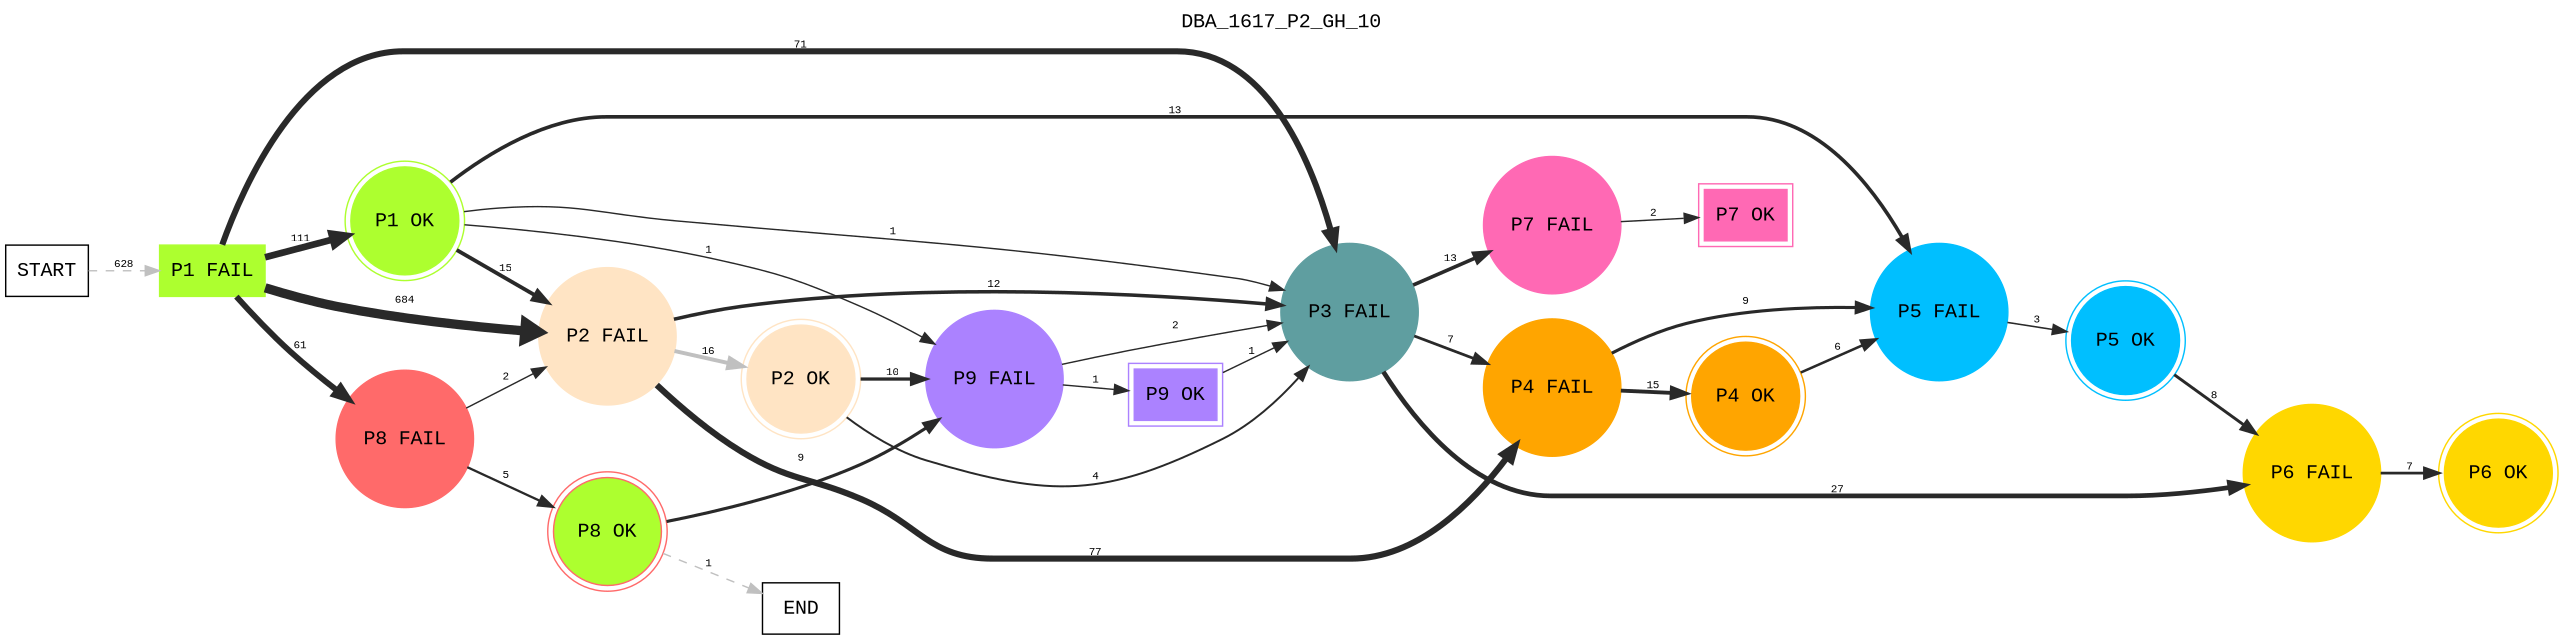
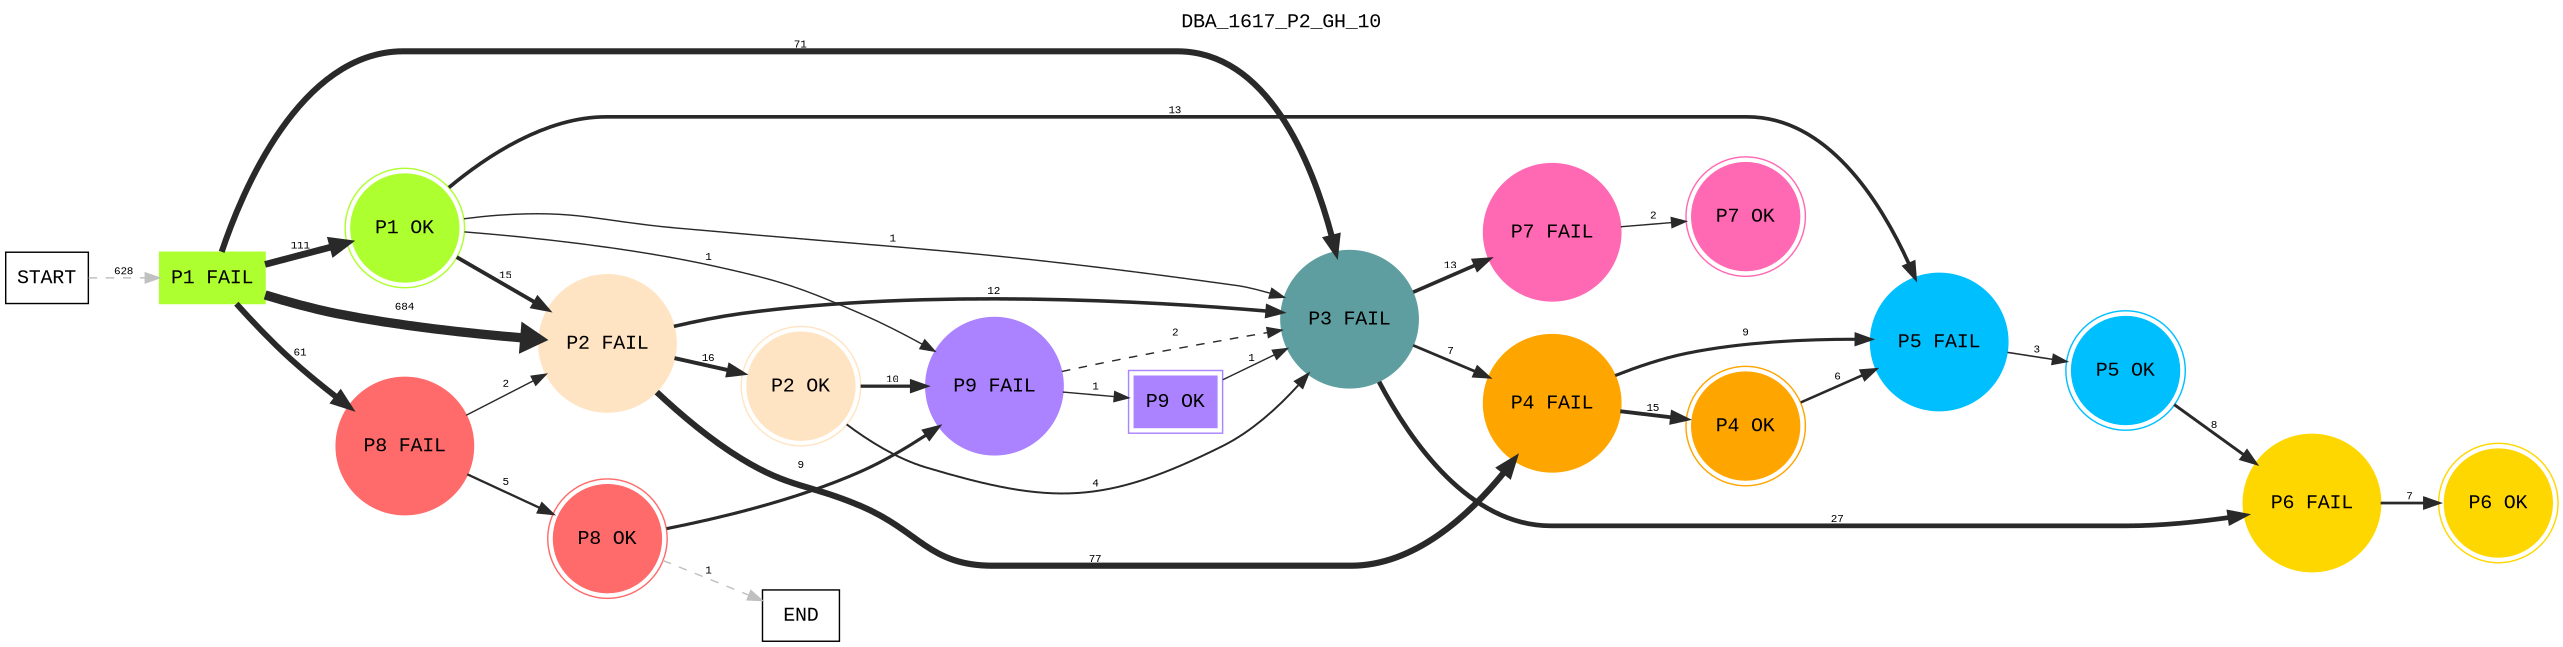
(1746, 215) -> (1746, 217)
(1164, 344) -> (1164, 351)
(702, 357) -> (702, 364)
(607, 532) -> (607, 539)
